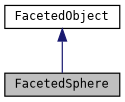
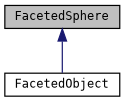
(62, 57) -> (62, 57)
